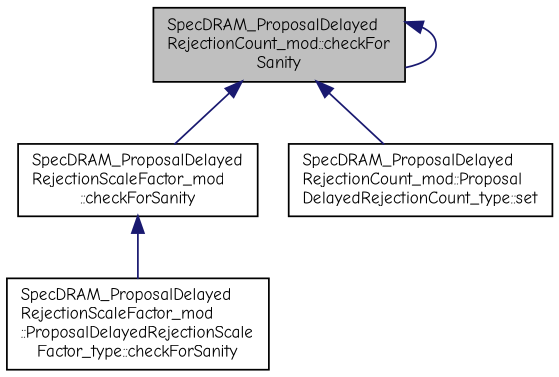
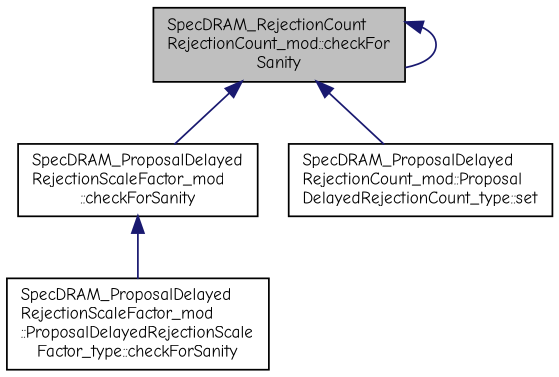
(279, 45) -> (279, 45)
